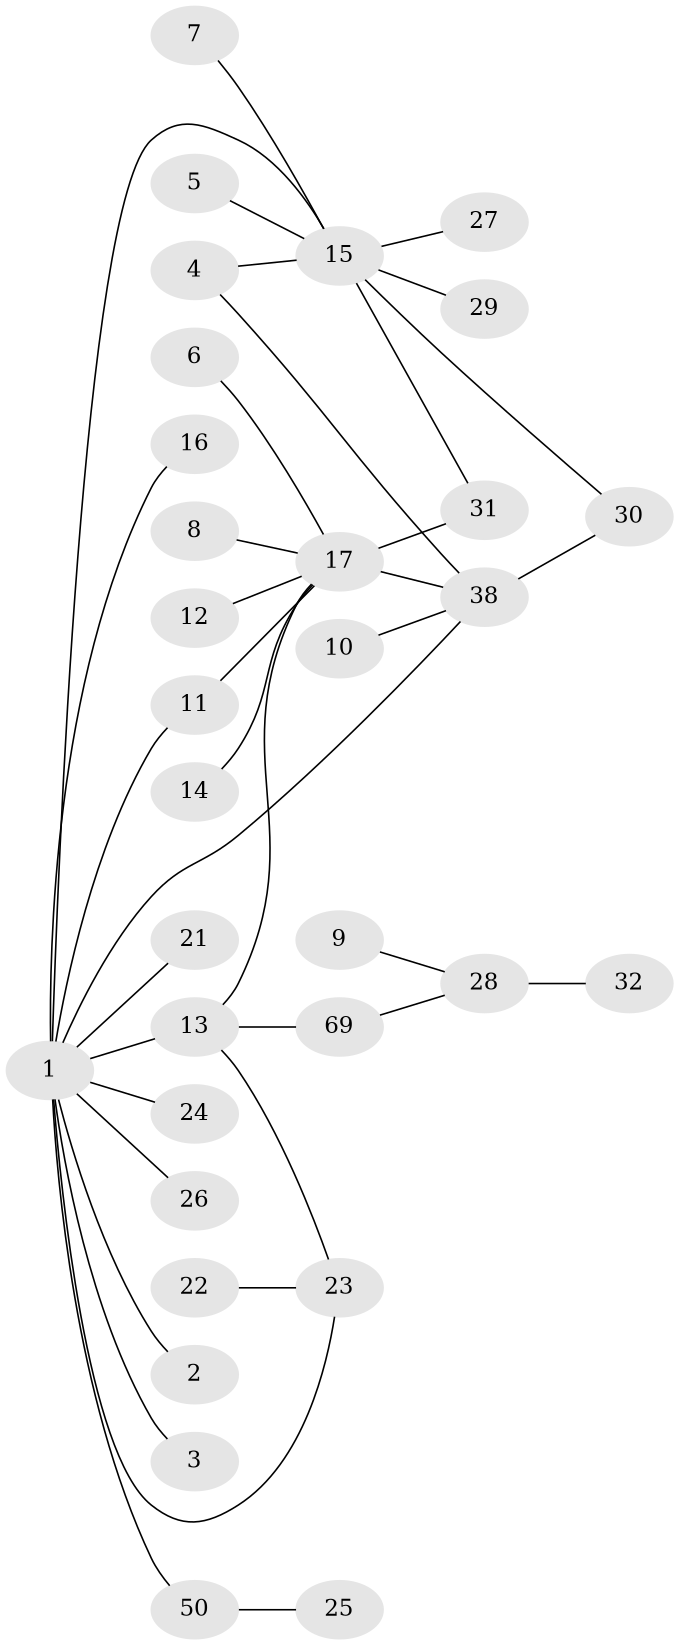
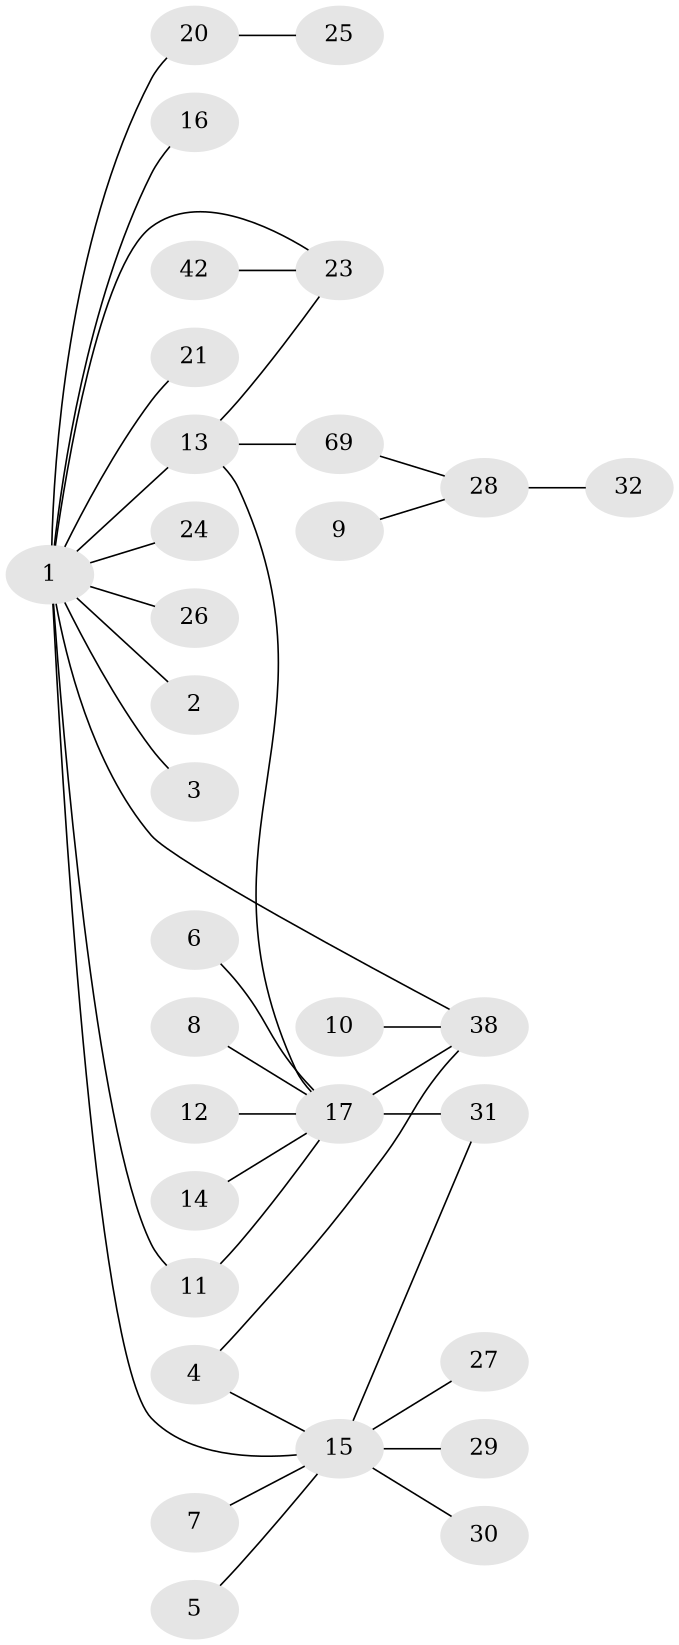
(557, 557) -> none
(195, 1288) -> (195, 270)
(195, 1610) -> (195, 35)
